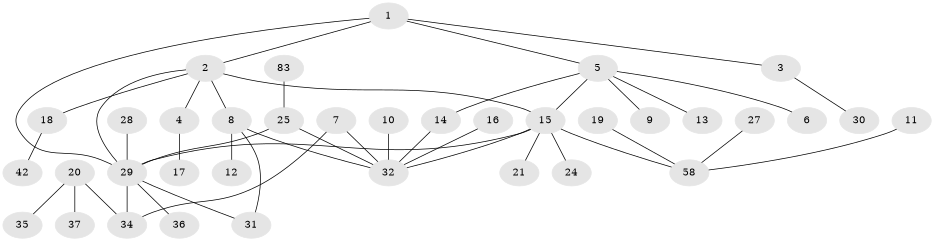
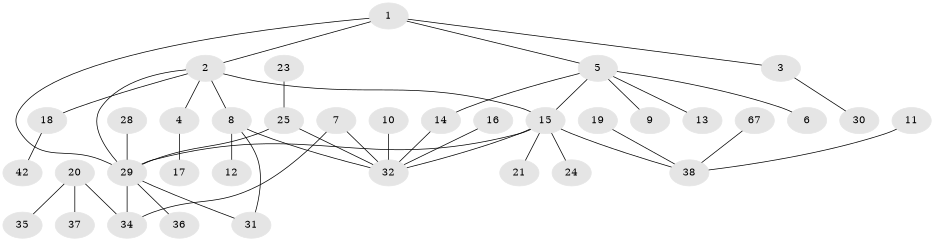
(284, 68) -> (284, 68)
(755, 121) -> (755, 121)
(689, 173) -> (689, 173)
